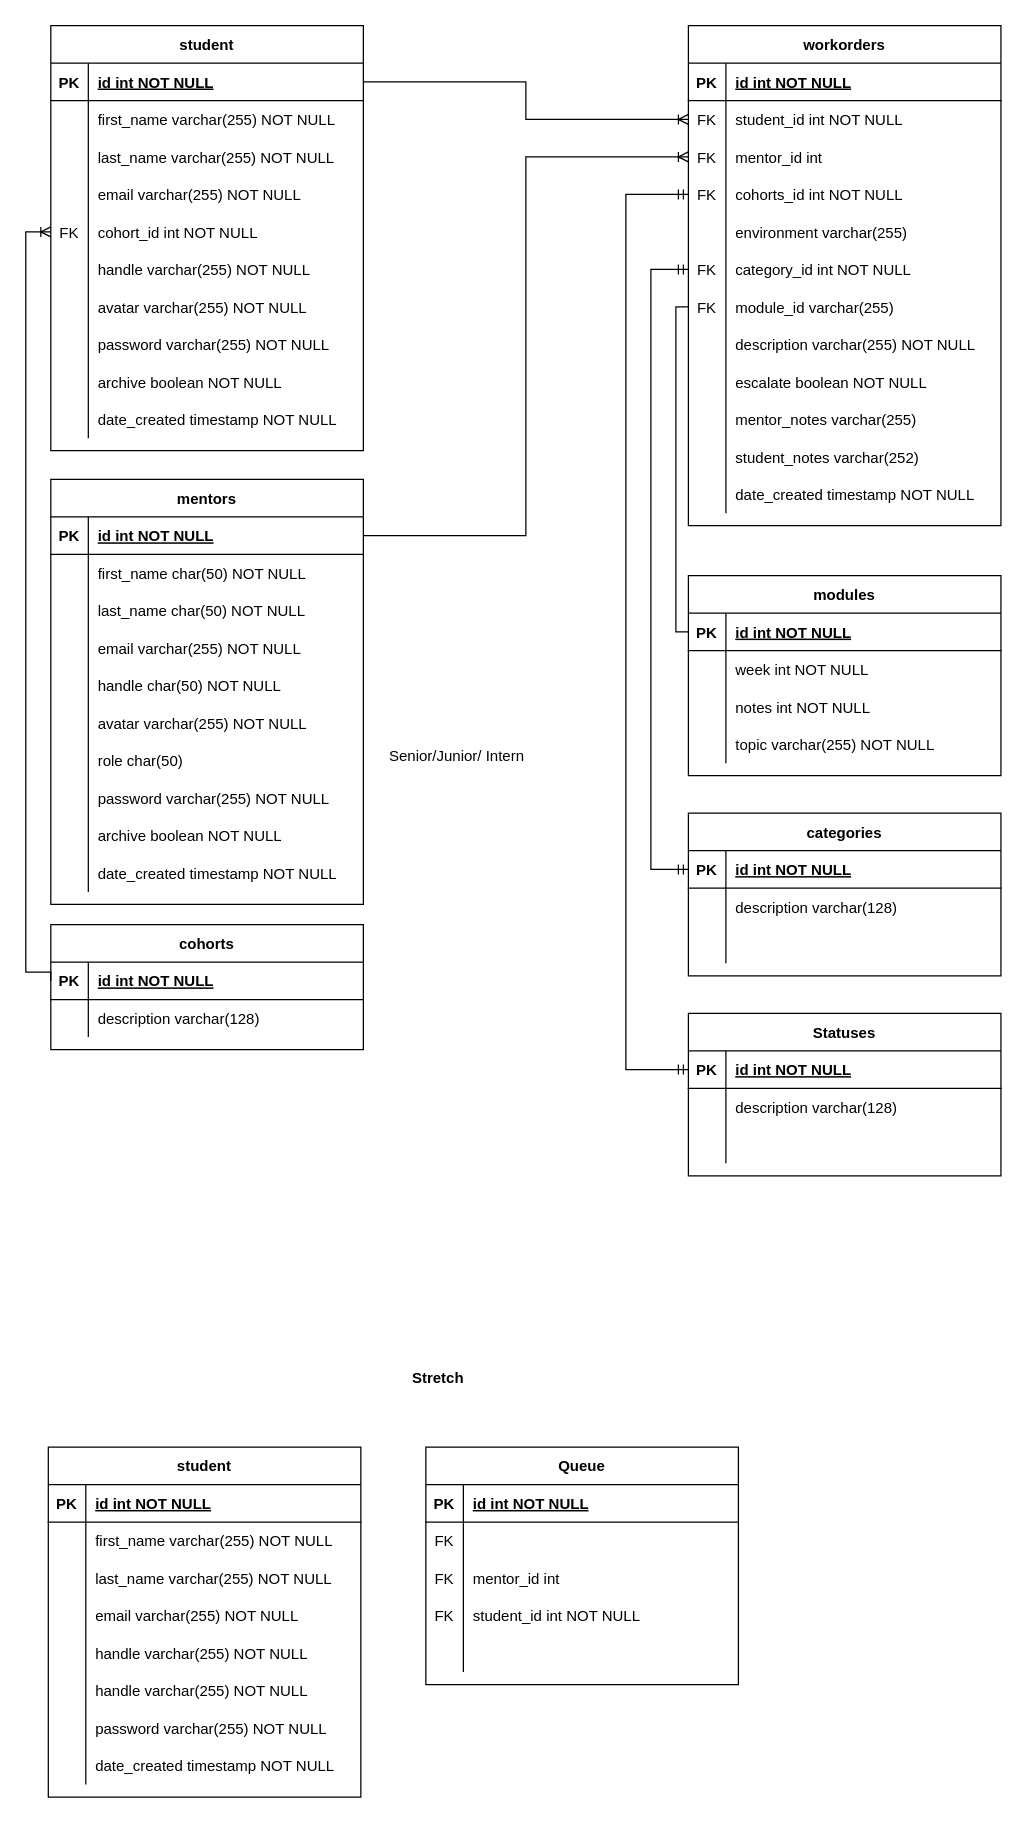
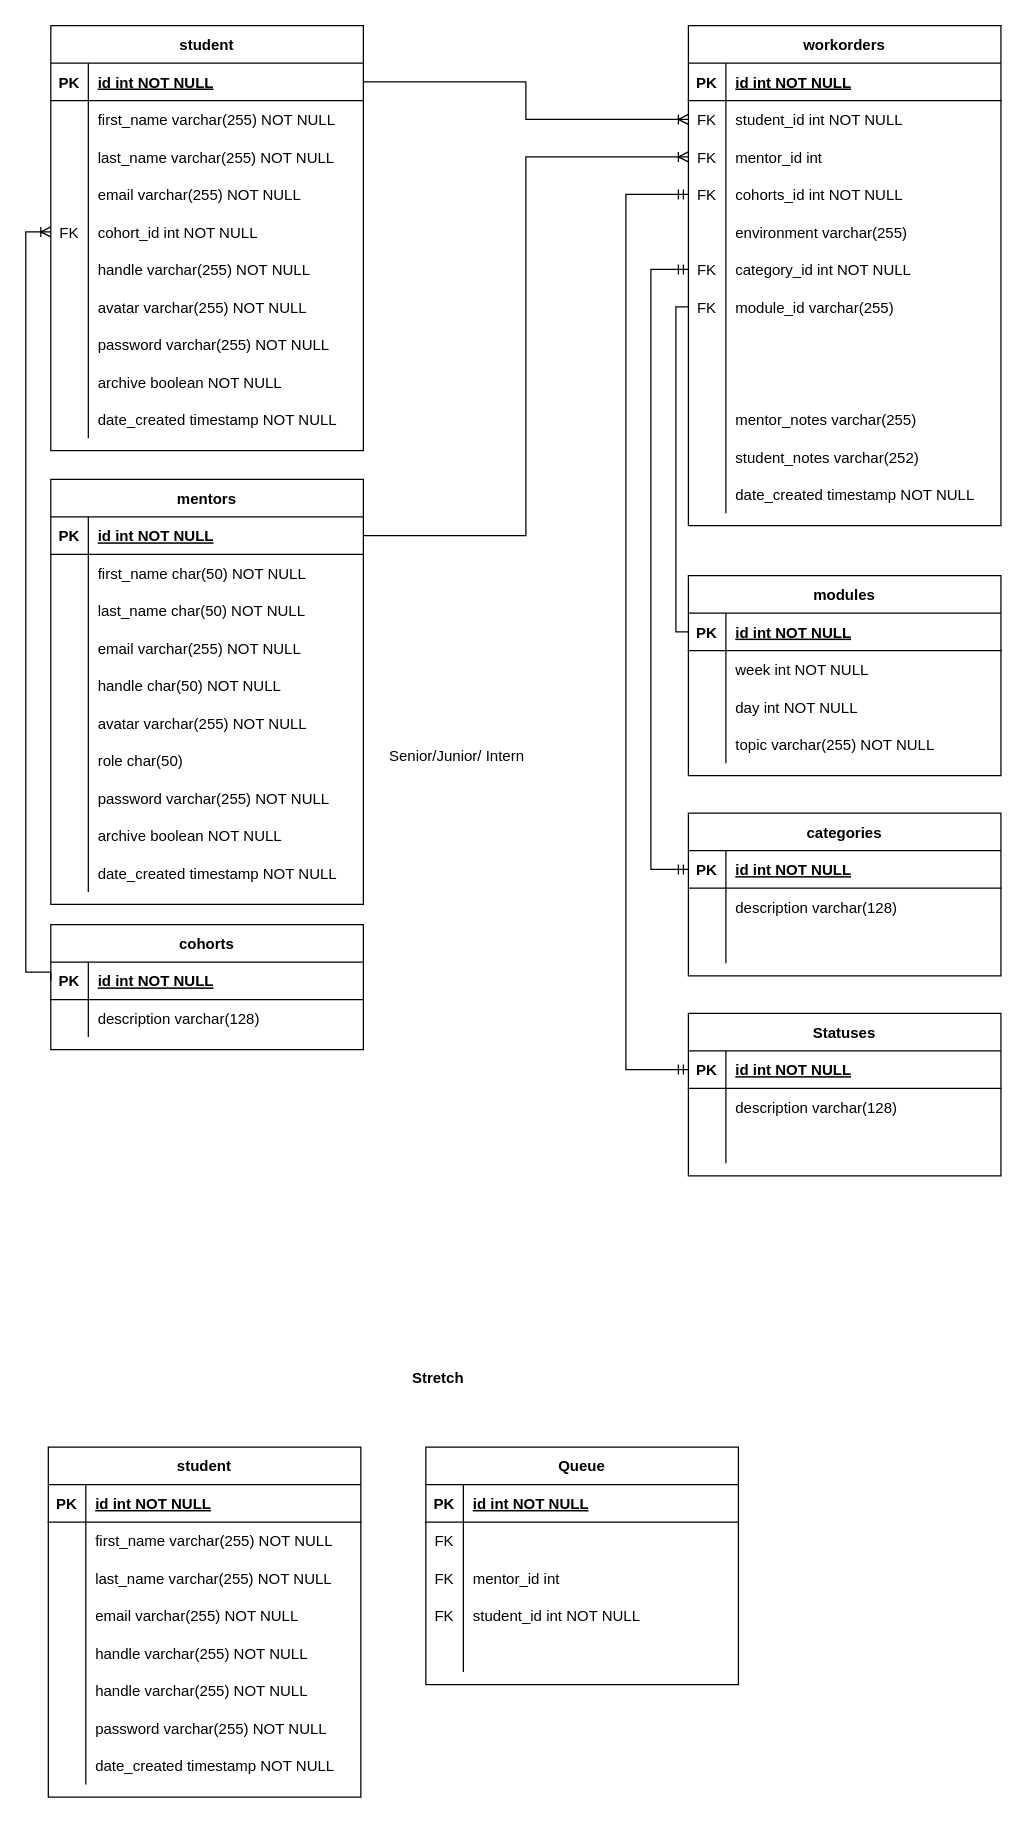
(863, 344) -> none
(863, 382) -> none
(803, 708) -> (794, 708)
